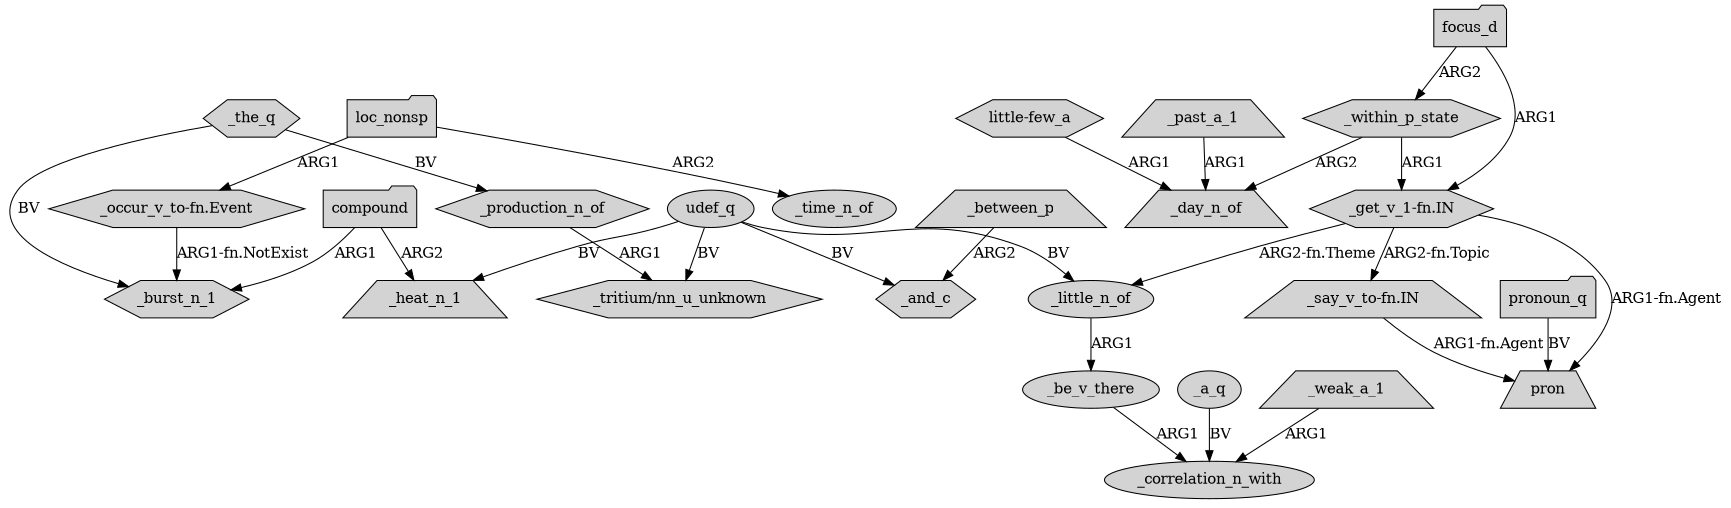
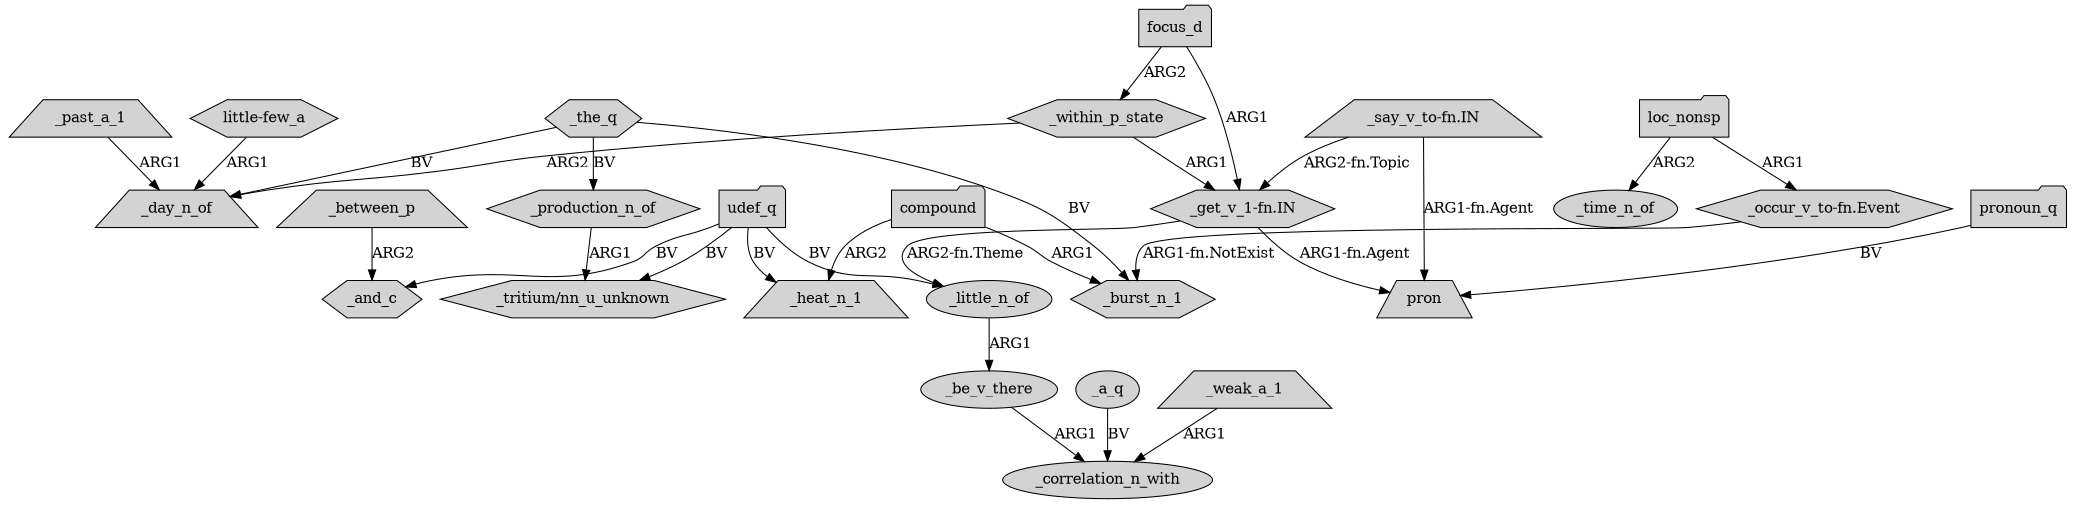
none -> (398, 161)
(711, 209) -> (752, 209)
(1384, 249) -> (1305, 155)
